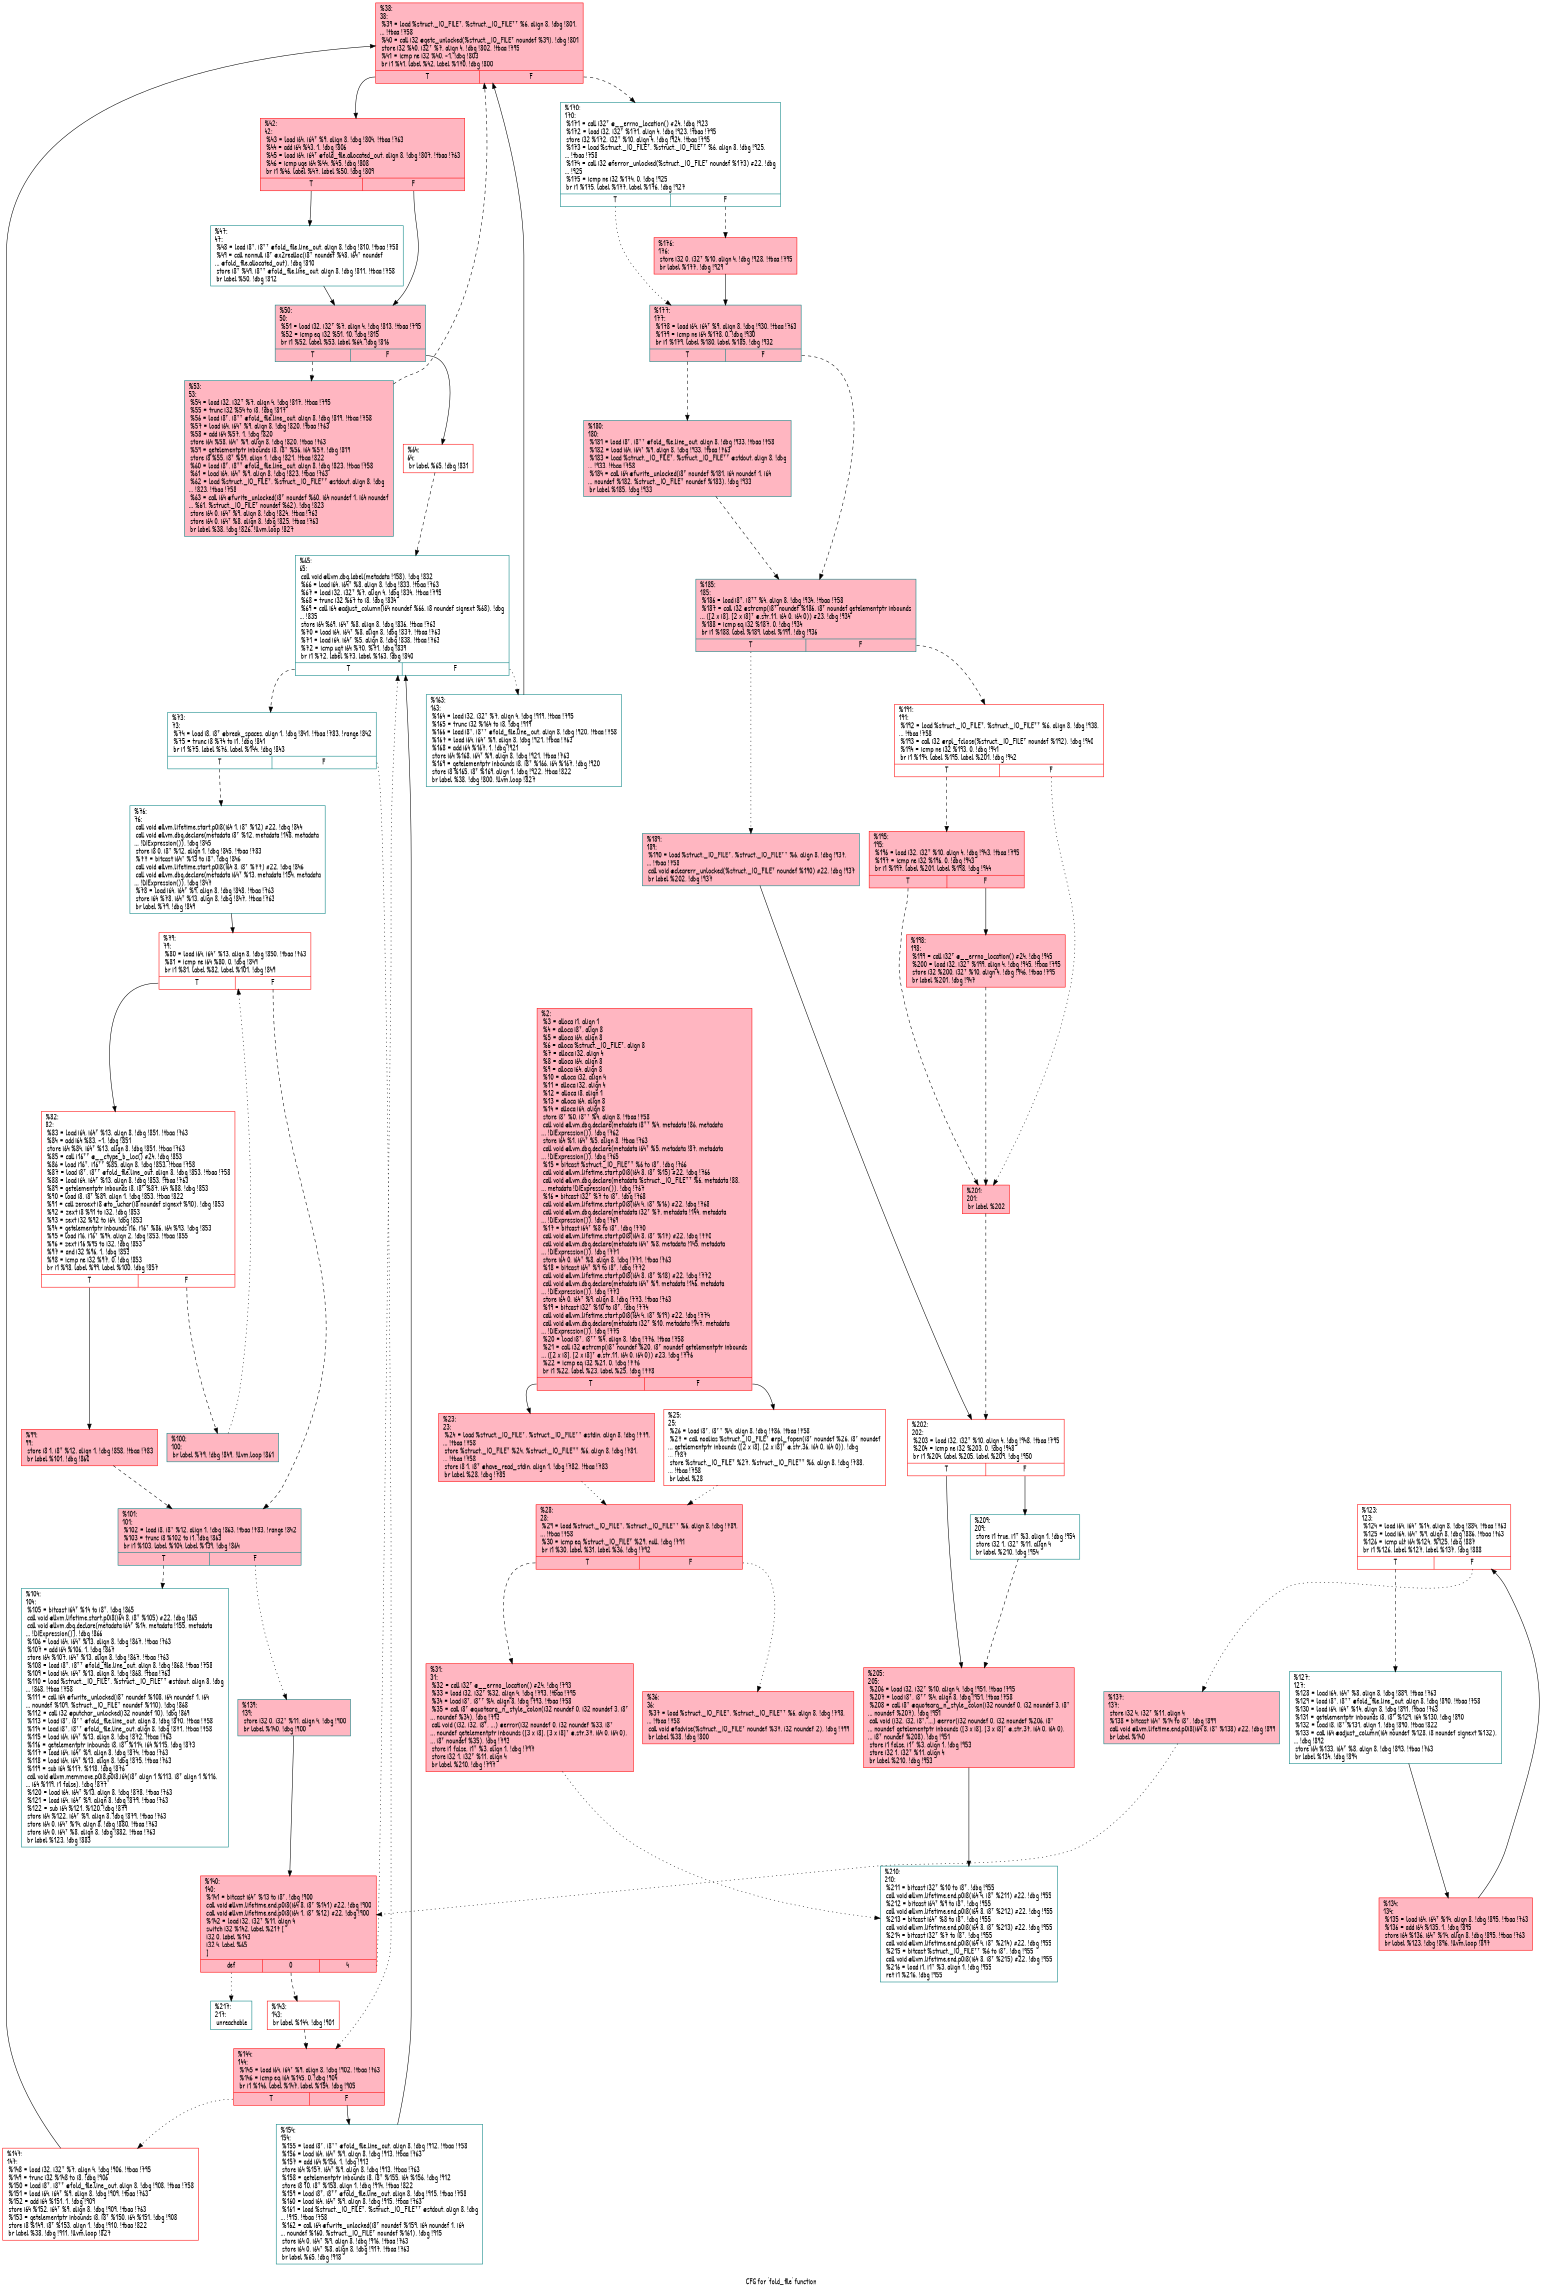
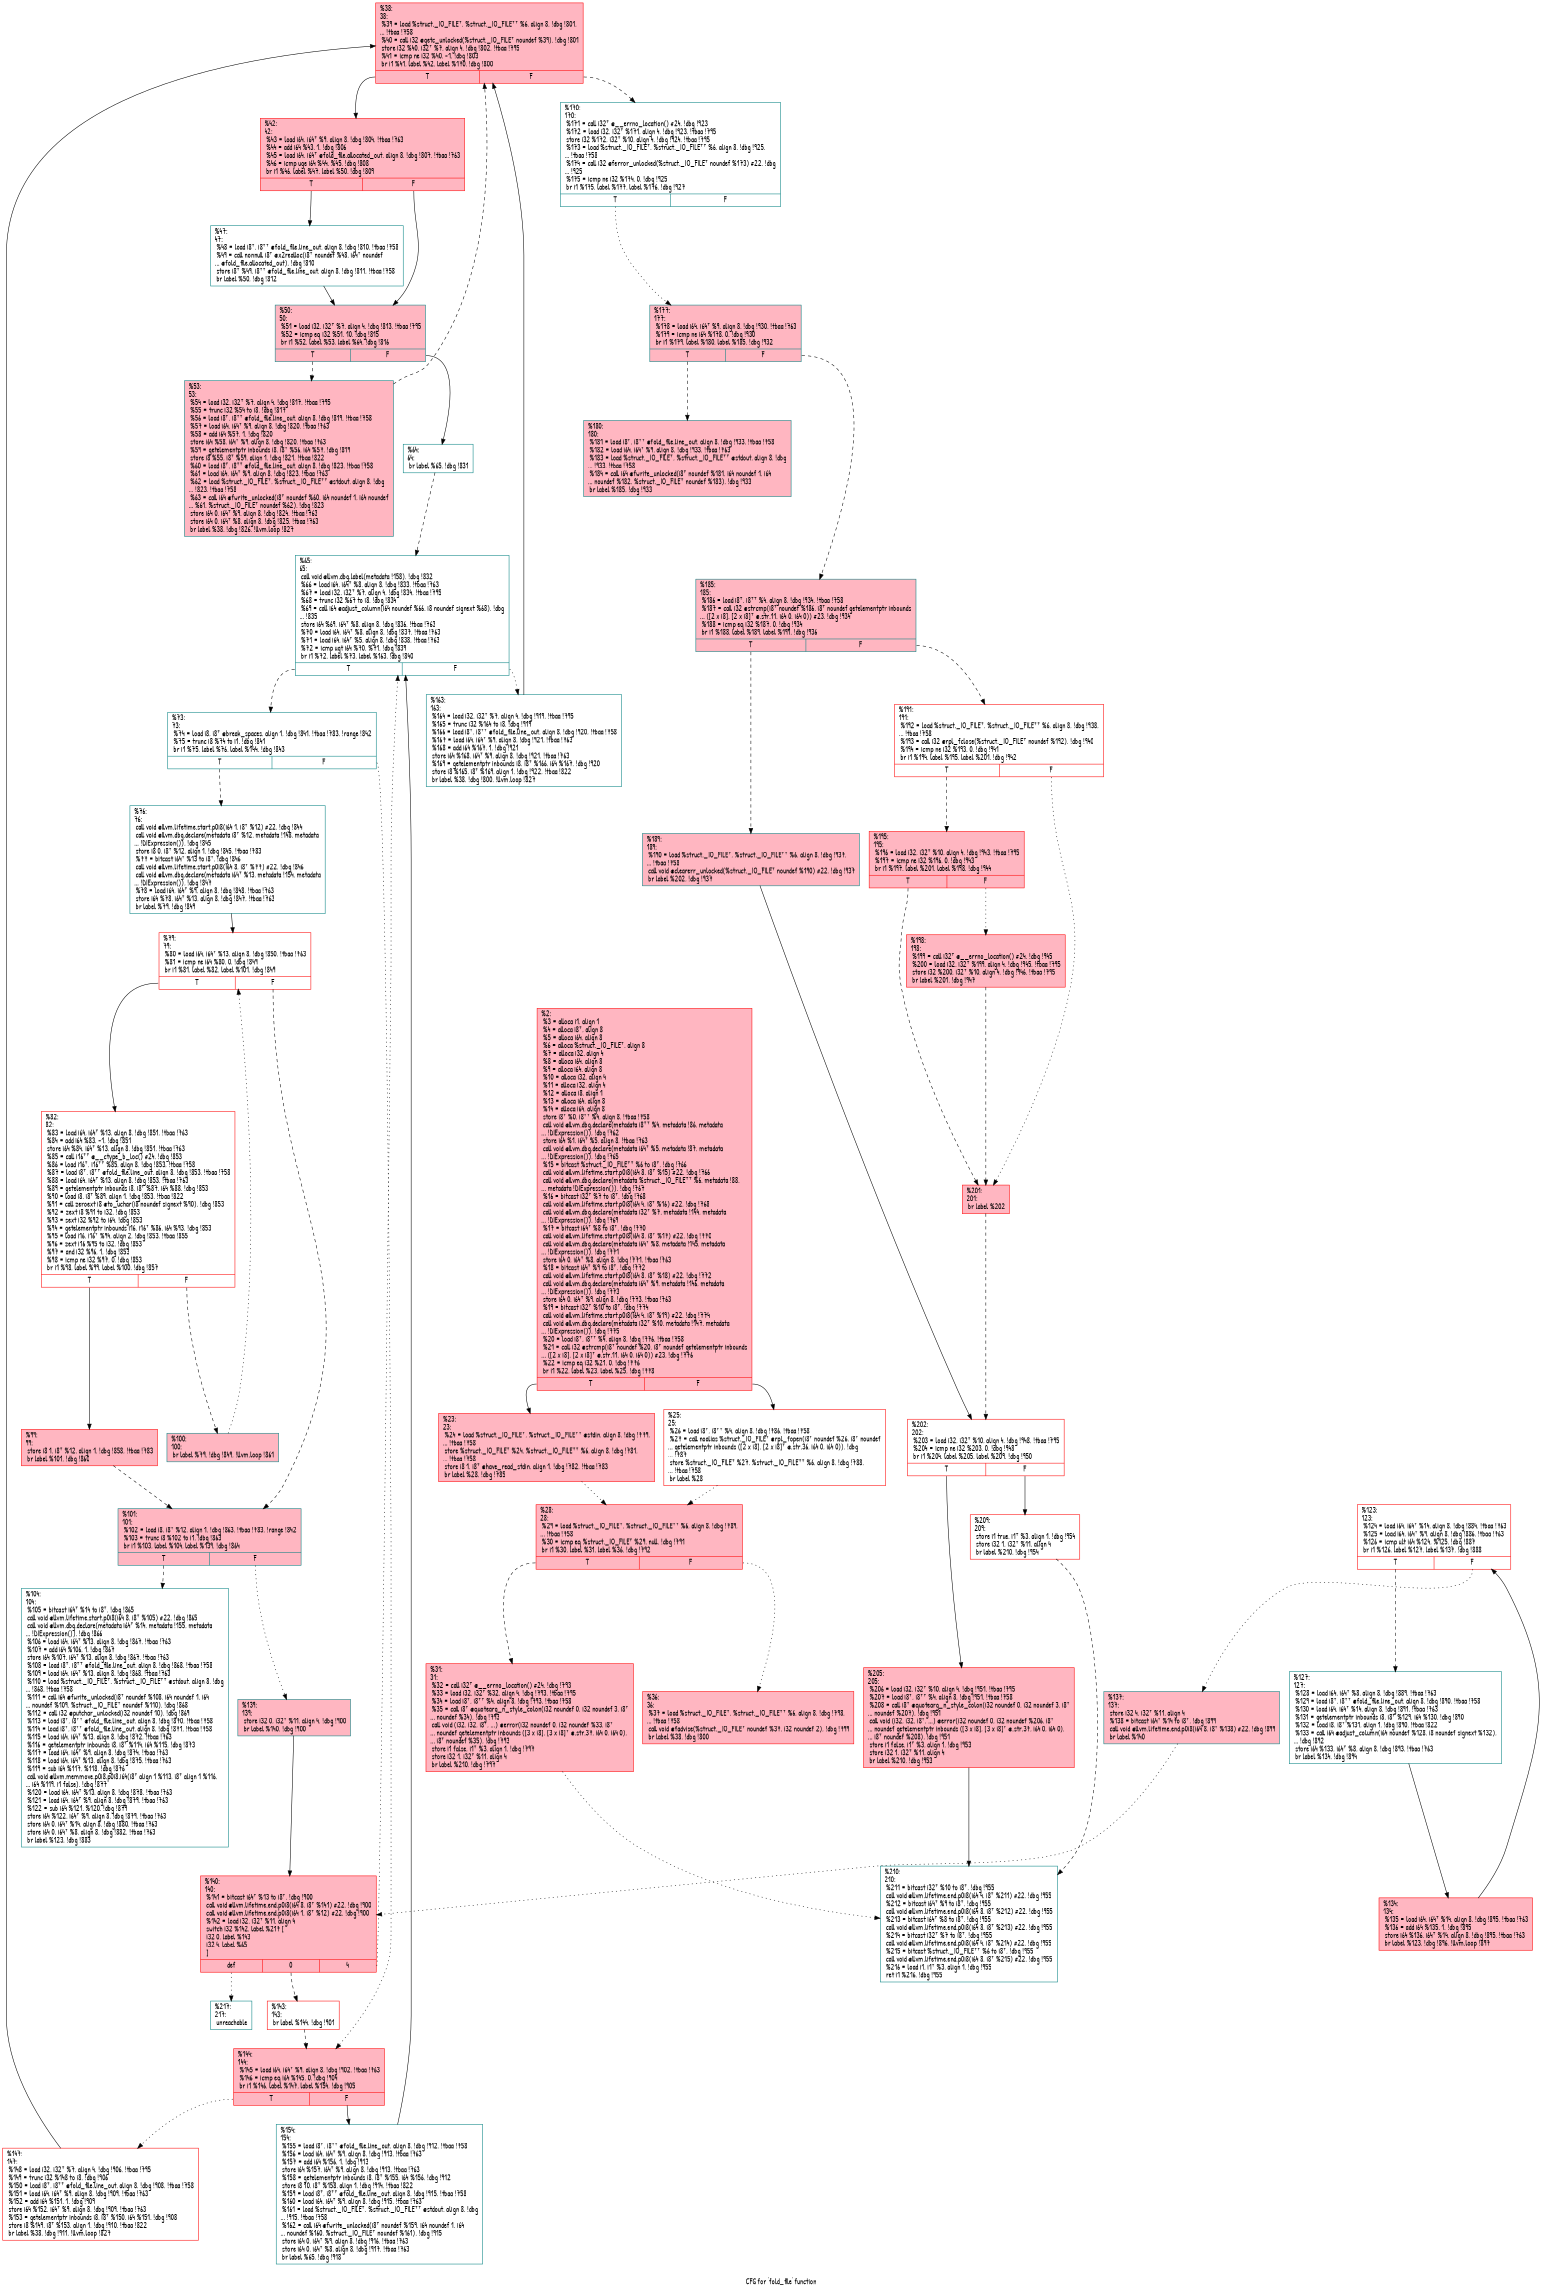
(725, 256) -> none
(438, 459) -> (438, 459)
(746, 536) -> none
(751, 740) -> (751, 740)
(986, 909) -> (986, 909)
(1025, 1537) -> (1025, 1537)
(1002, 1611) -> (1097, 1714)
